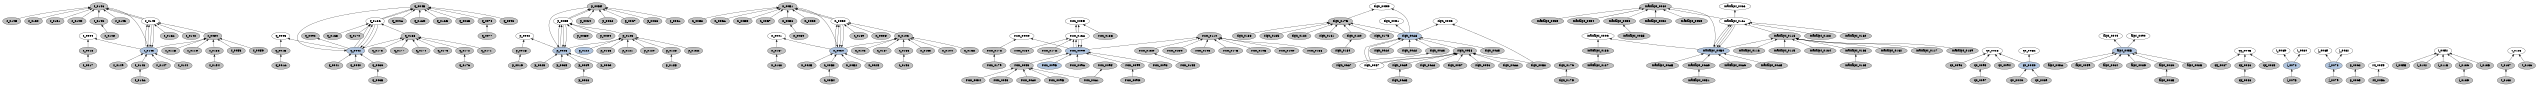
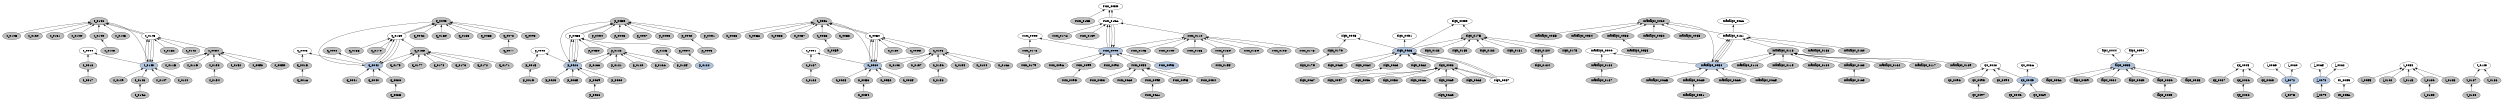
none -> (655, 28)
none -> (1154, 29)
(1495, 42) -> (1341, 44)
(605, 44) -> (695, 59)
(671, 59) -> (673, 59)
none -> (236, 66)
(465, 66) -> none
(1057, 74) -> (1146, 74)
